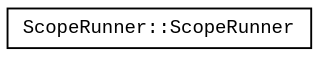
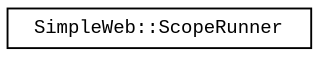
(159, 28) -> (159, 28)
